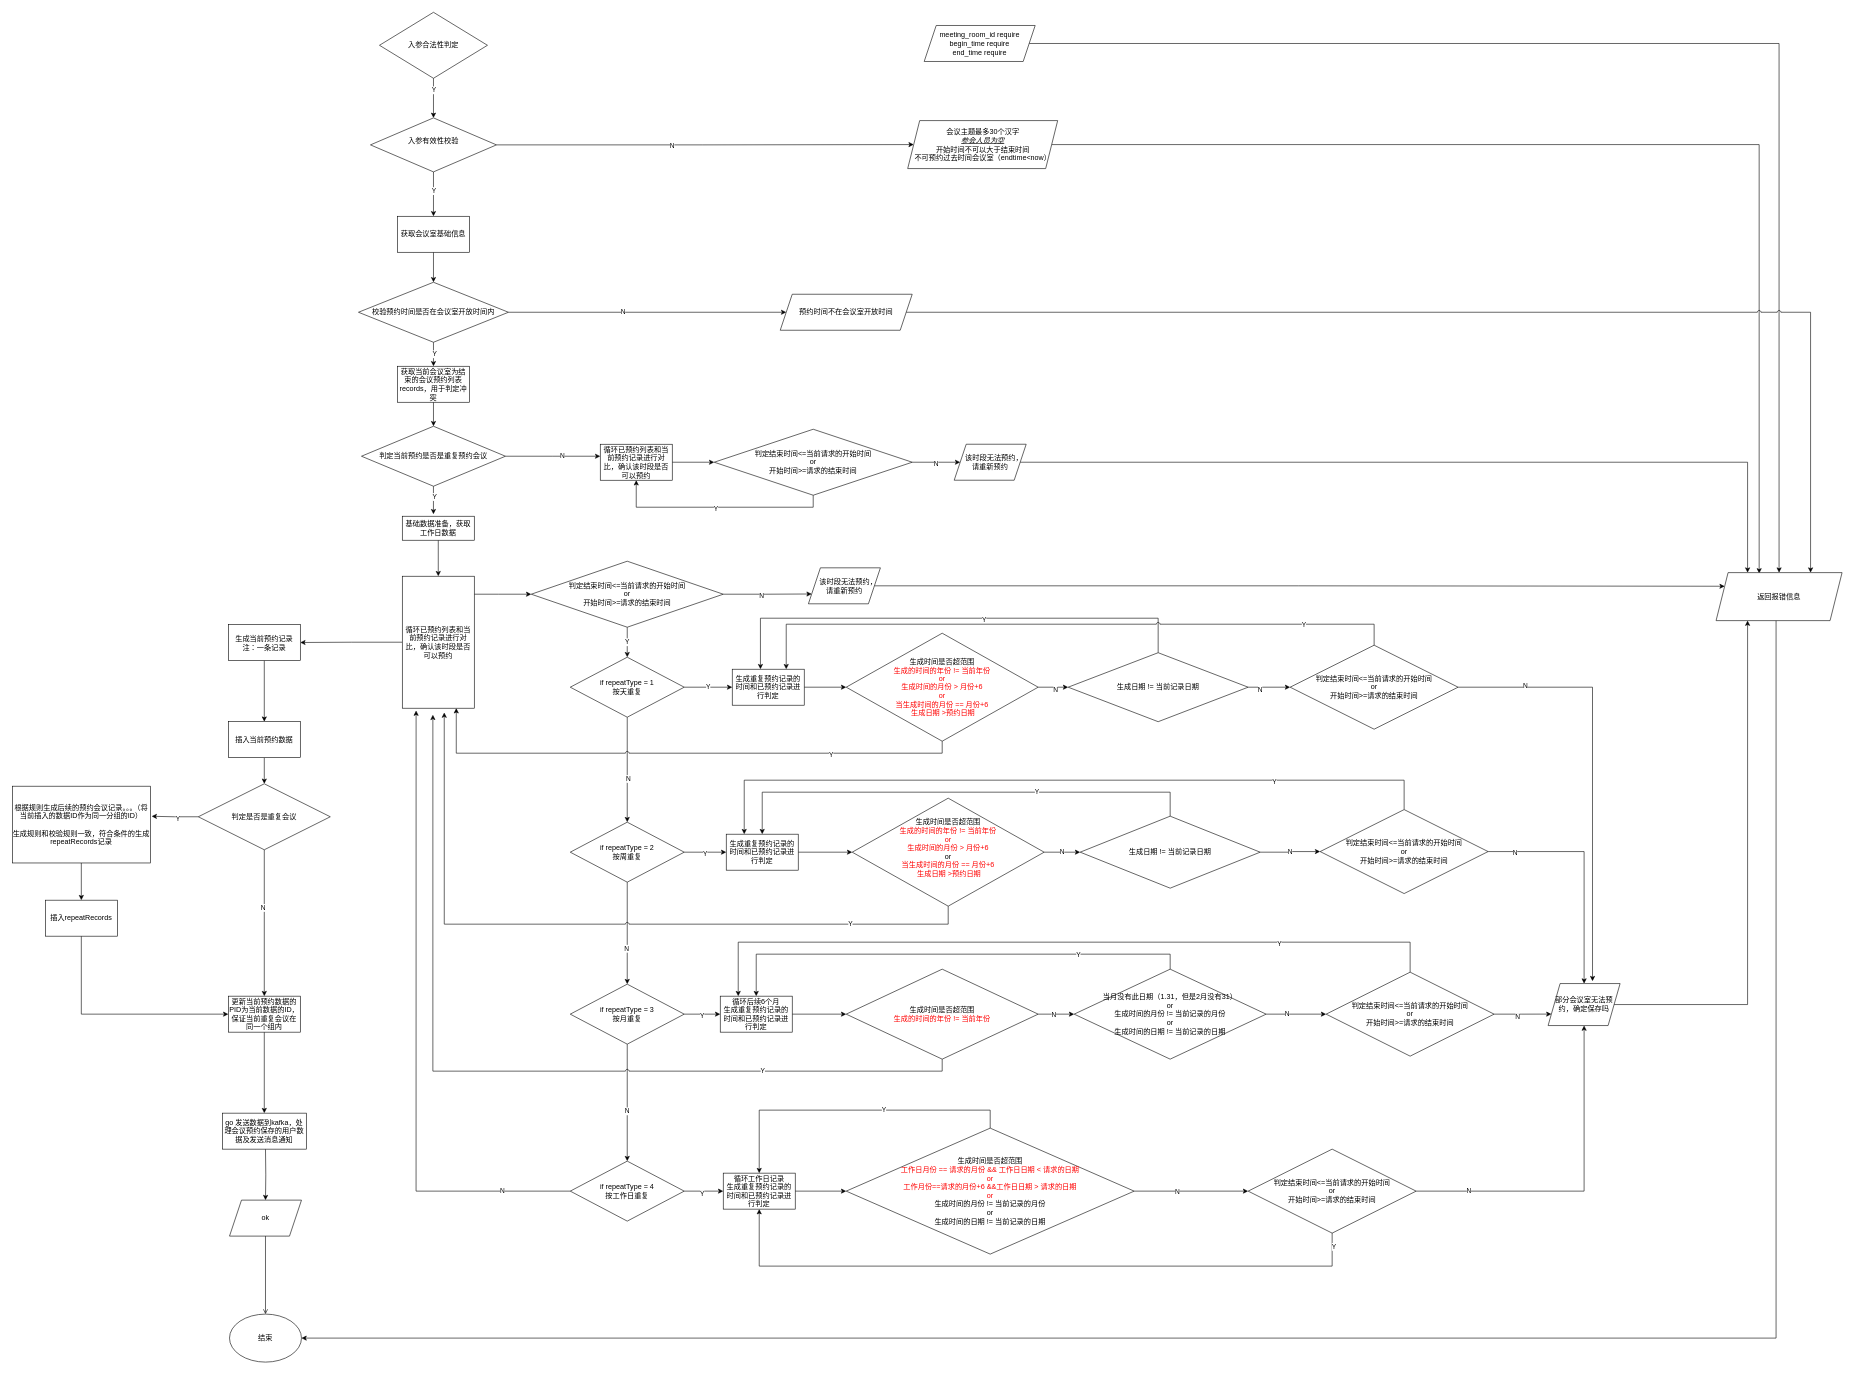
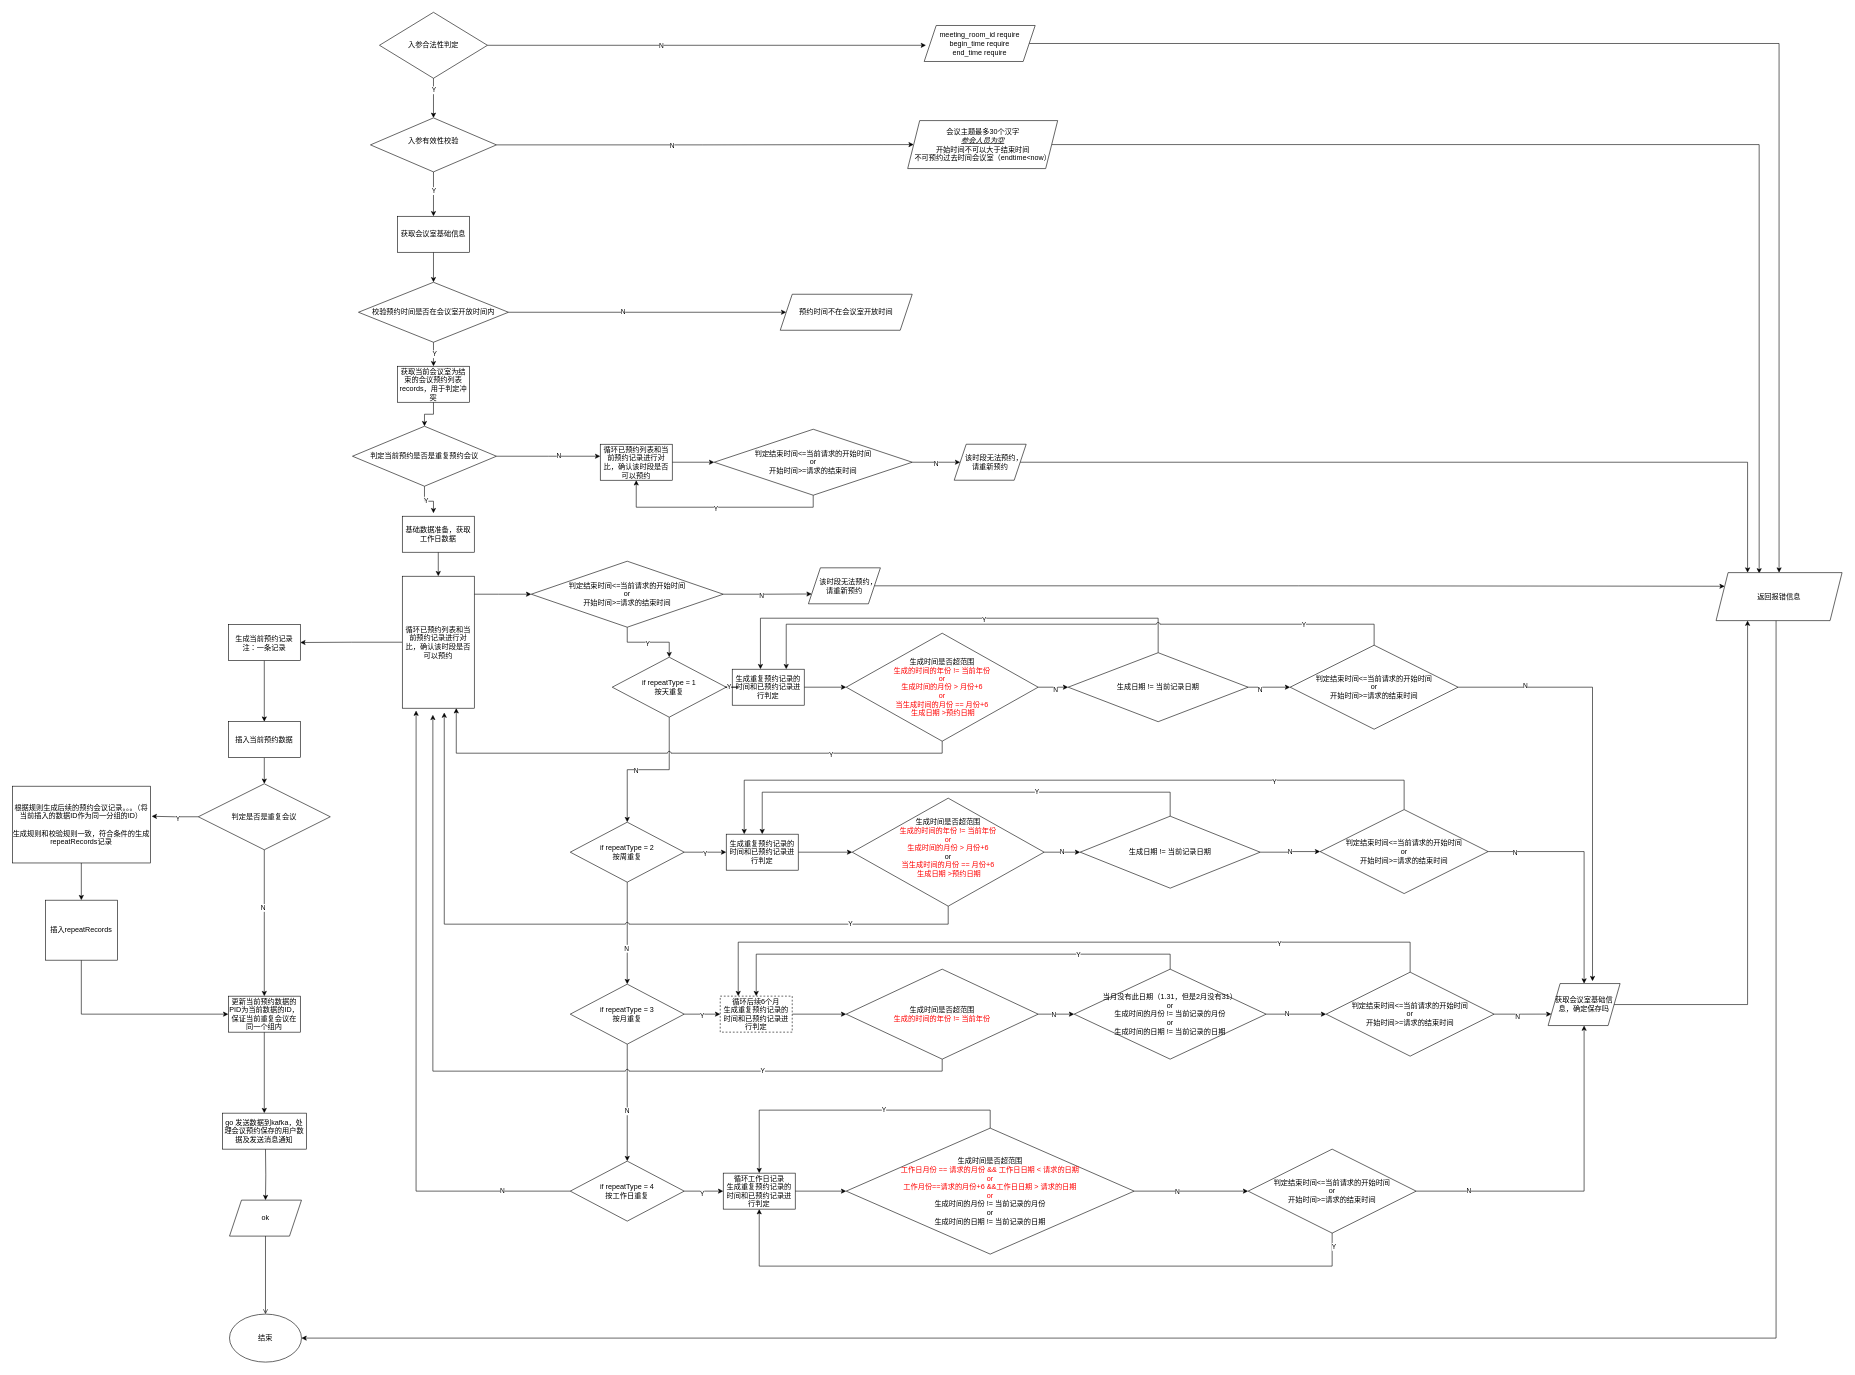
none -> (660, 45)
(1811, 439) -> none
(434, 456) -> (425, 456)
(438, 528) -> (438, 534)
(627, 687) -> (669, 687)
(81, 918) -> (81, 930)
(1584, 1005) -> (1584, 1005)
(756, 1014) -> (756, 1014)
